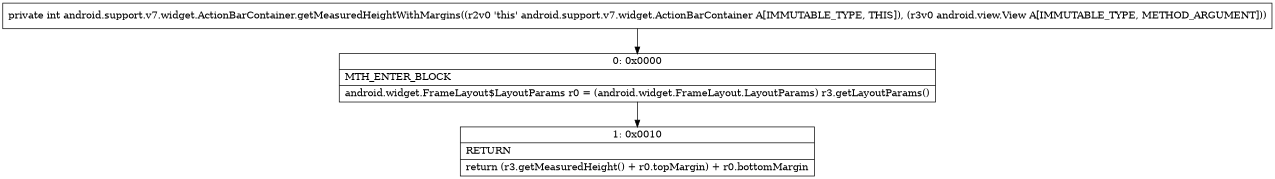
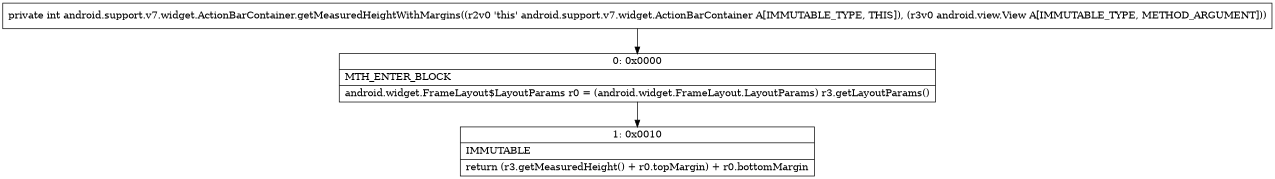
(488, 151) -> (498, 151)
